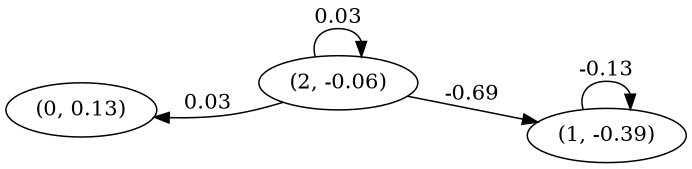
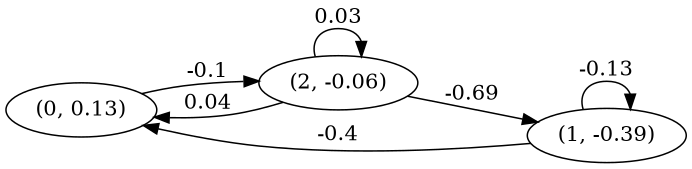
none -> (192, 85)
(208, 103) -> (208, 103)
none -> (344, 151)
